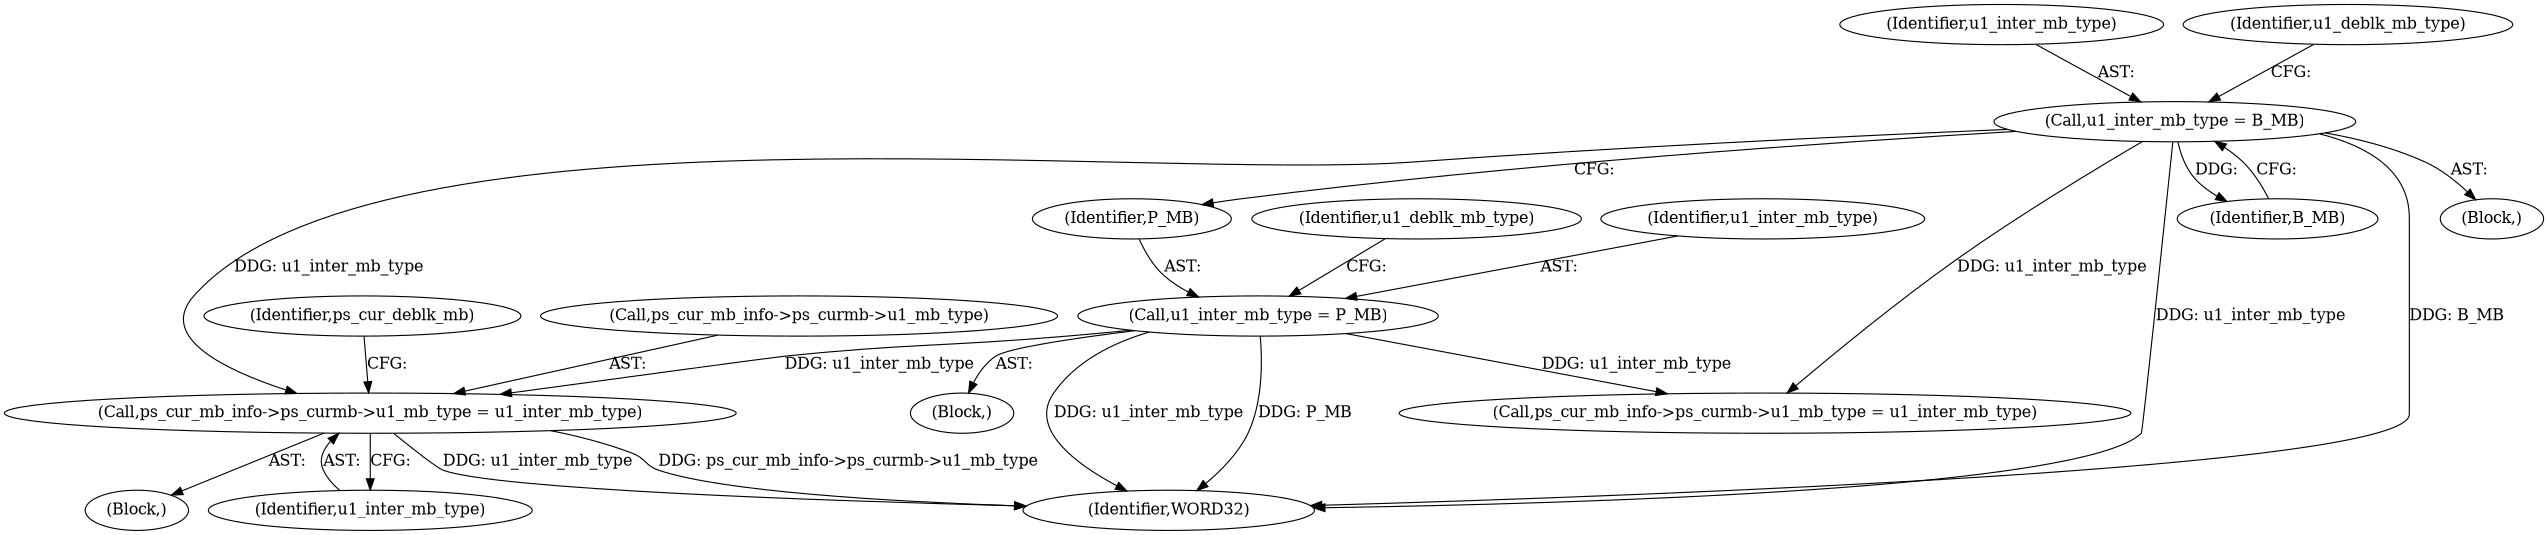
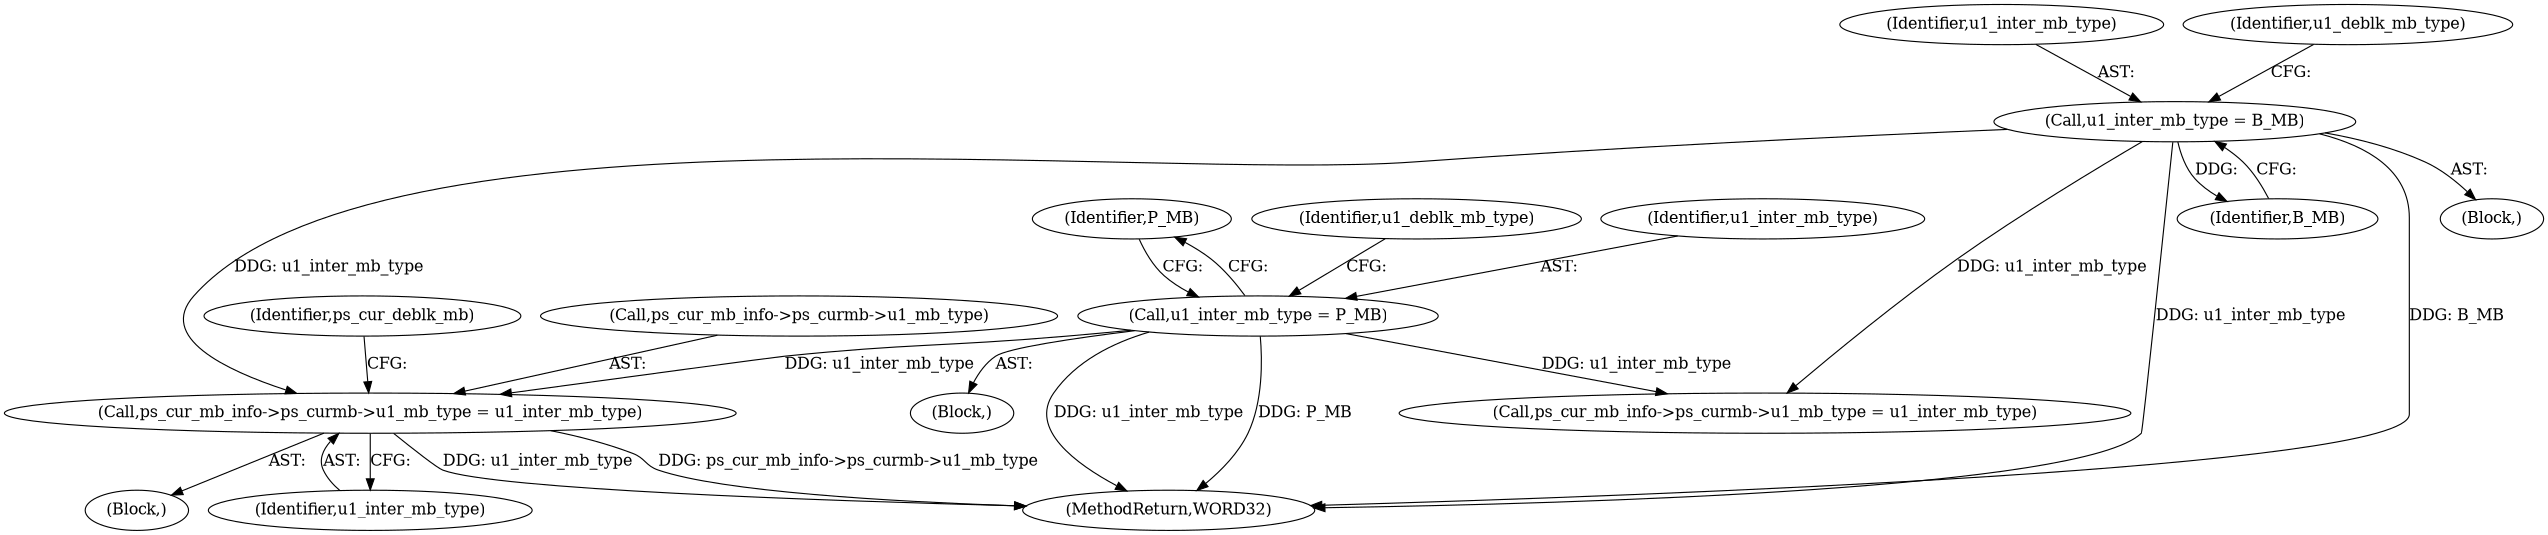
(1614, 160) -> (1218, 265)
(1185, 267) -> (1185, 267)
(1169, 510) -> (1169, 510)
